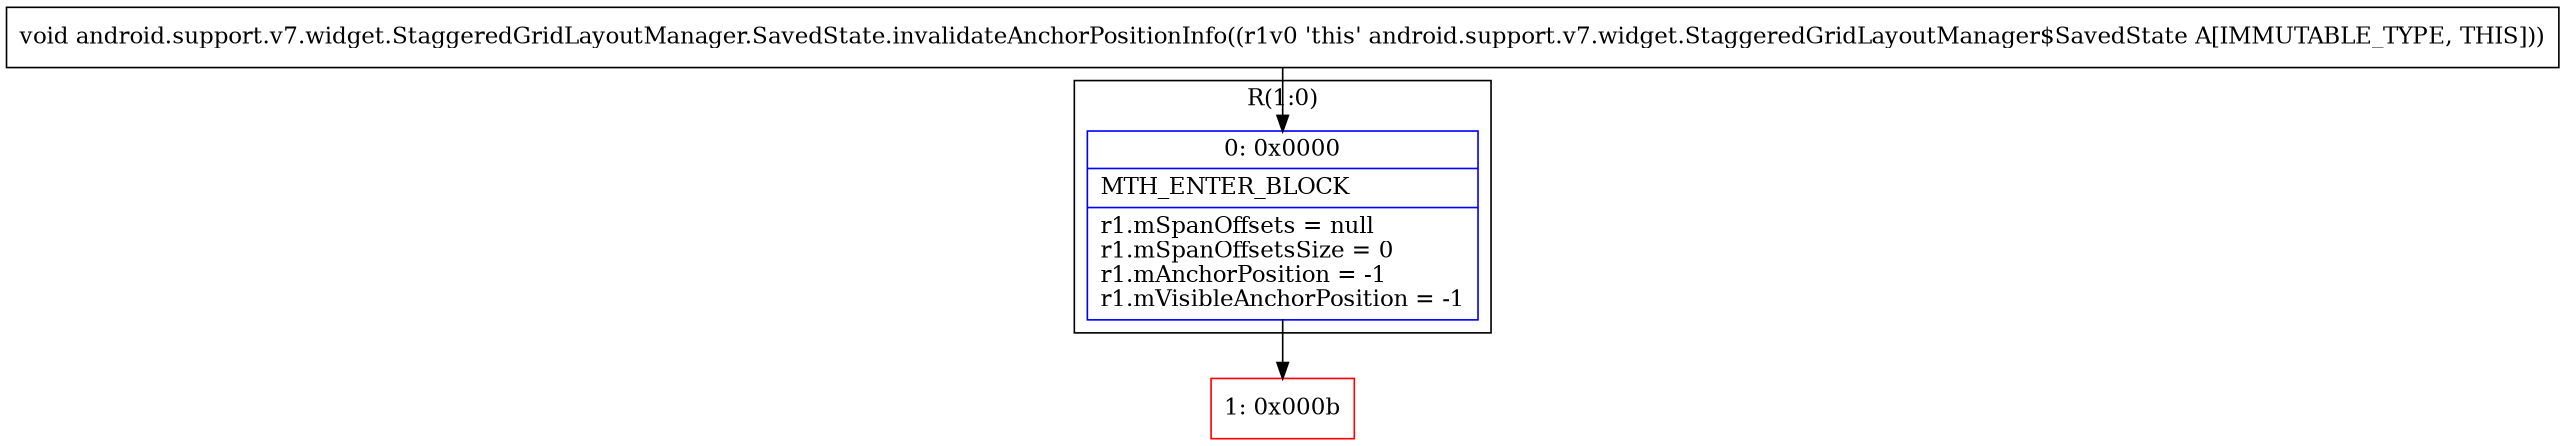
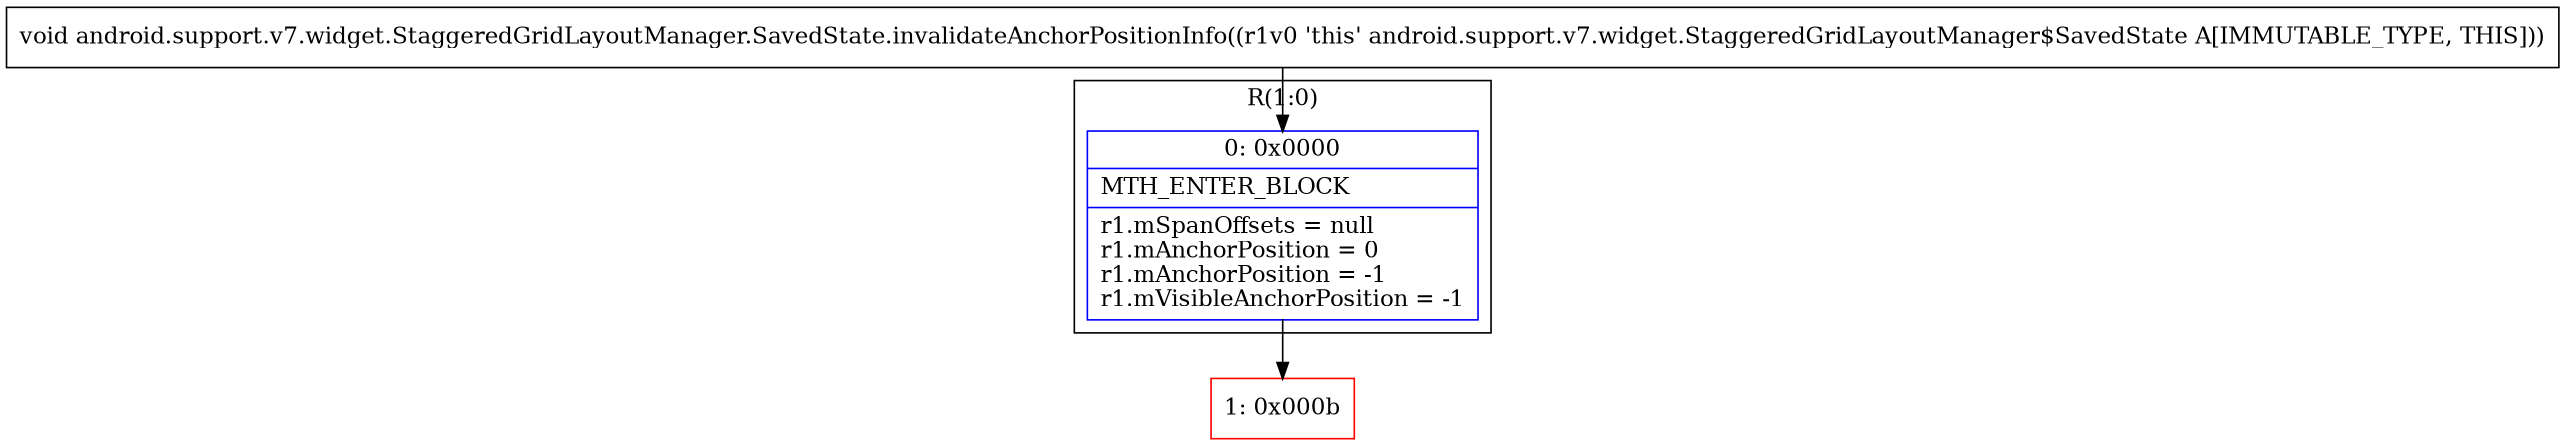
(1248, 251) -> (1240, 251)
